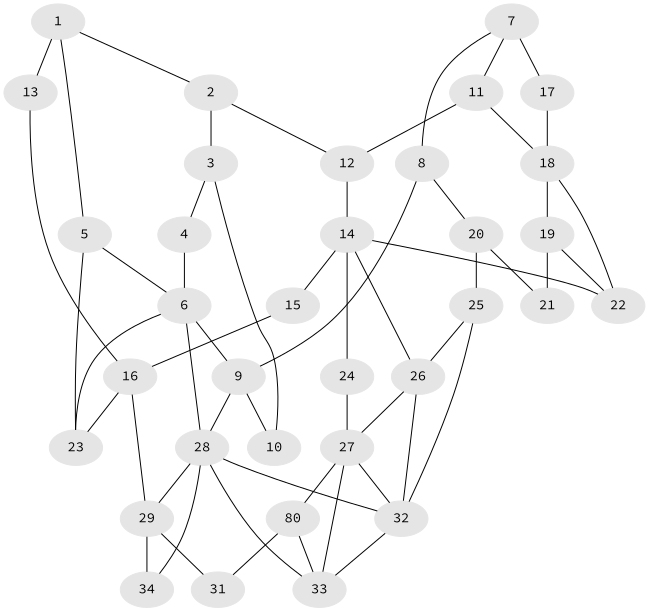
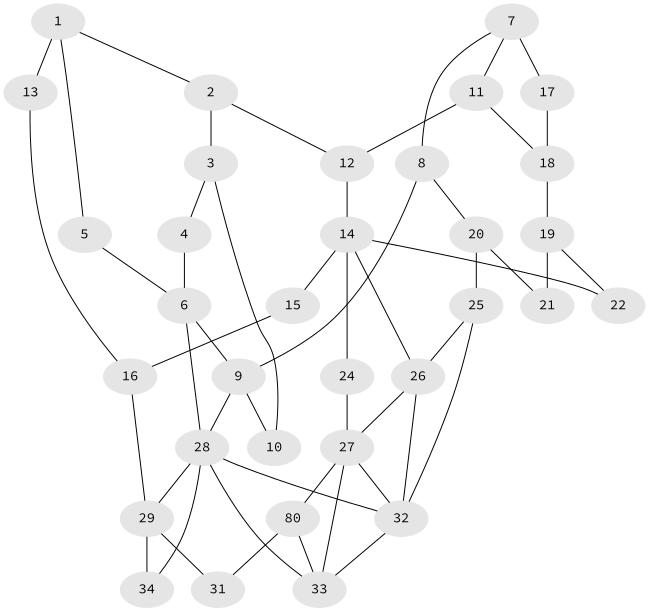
(590, 232) -> none
(76, 448) -> none
